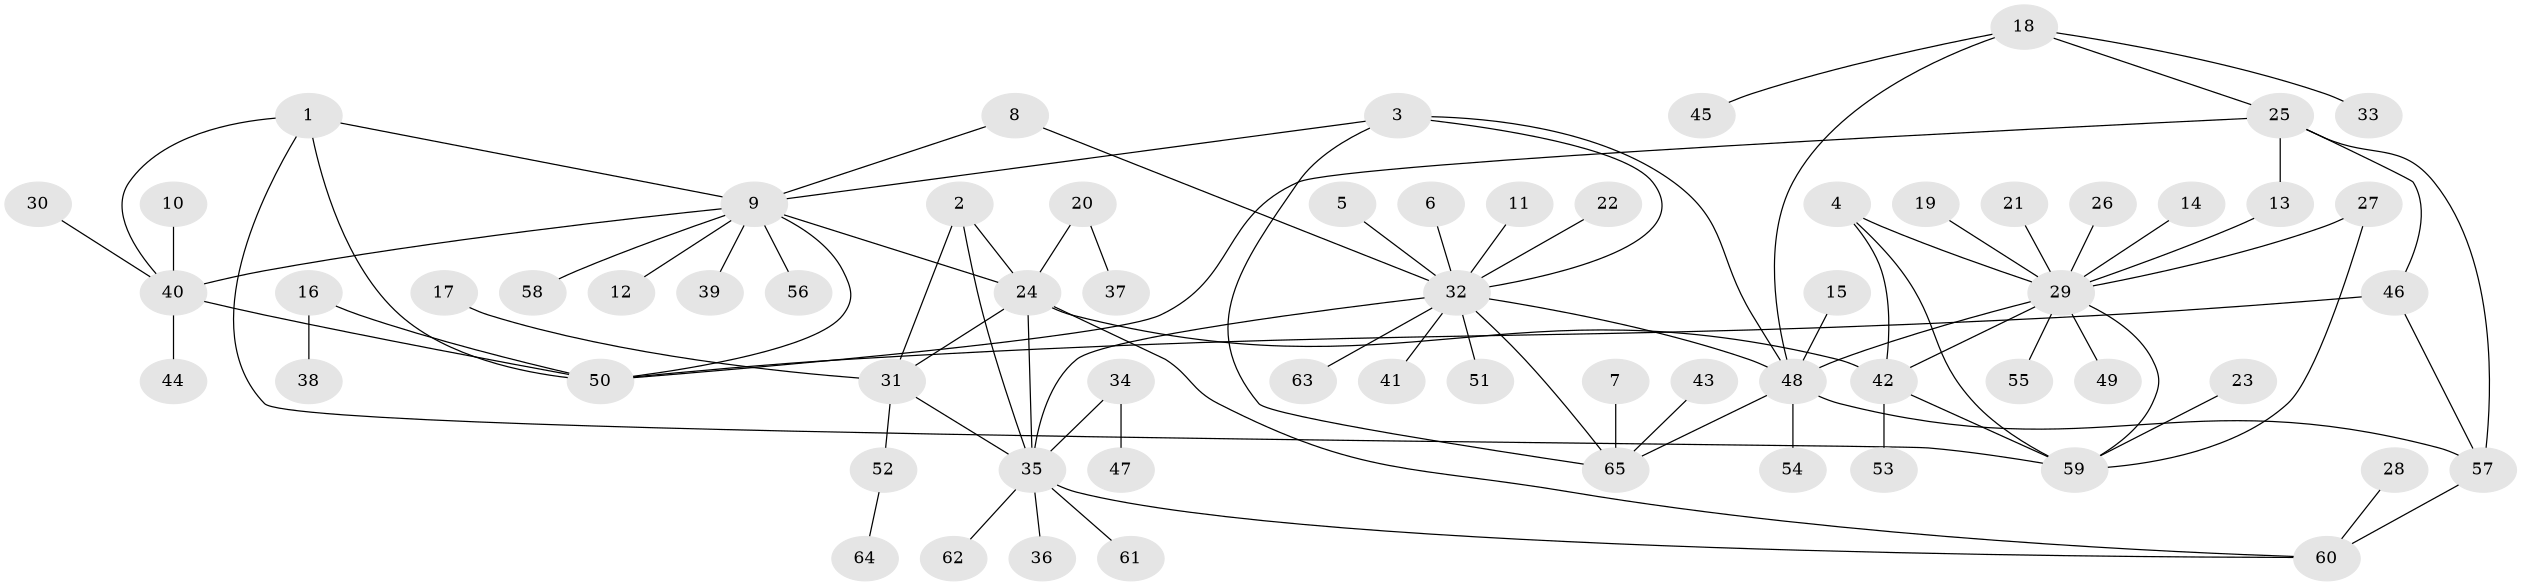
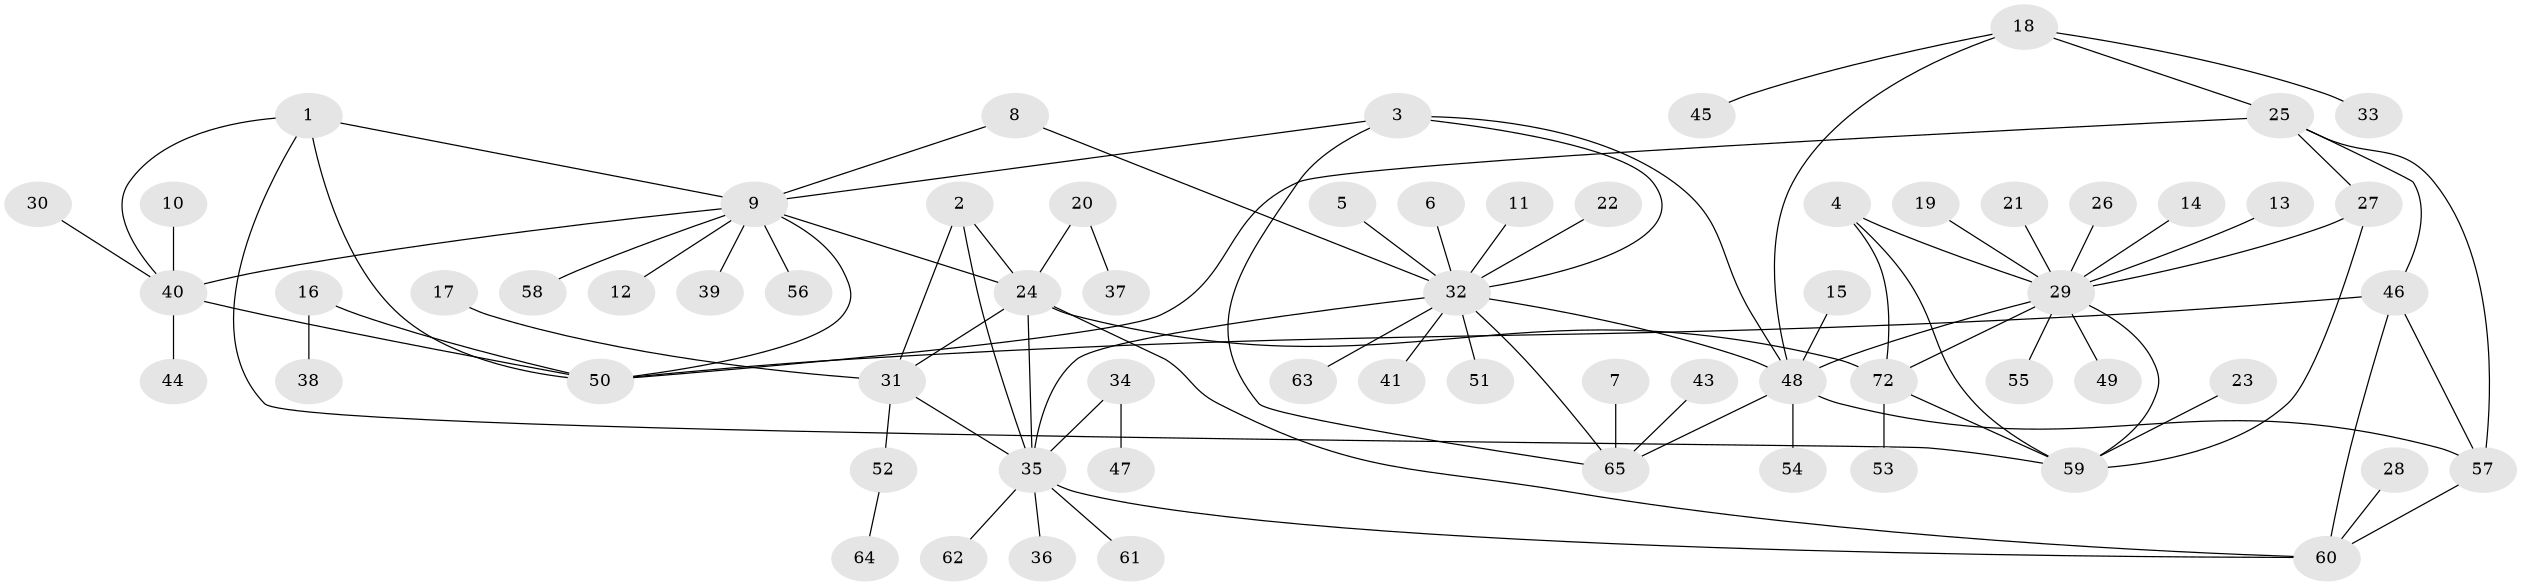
(2280, 160) -> (2324, 160)
(1884, 381) -> (1884, 381)
none -> (2358, 419)
